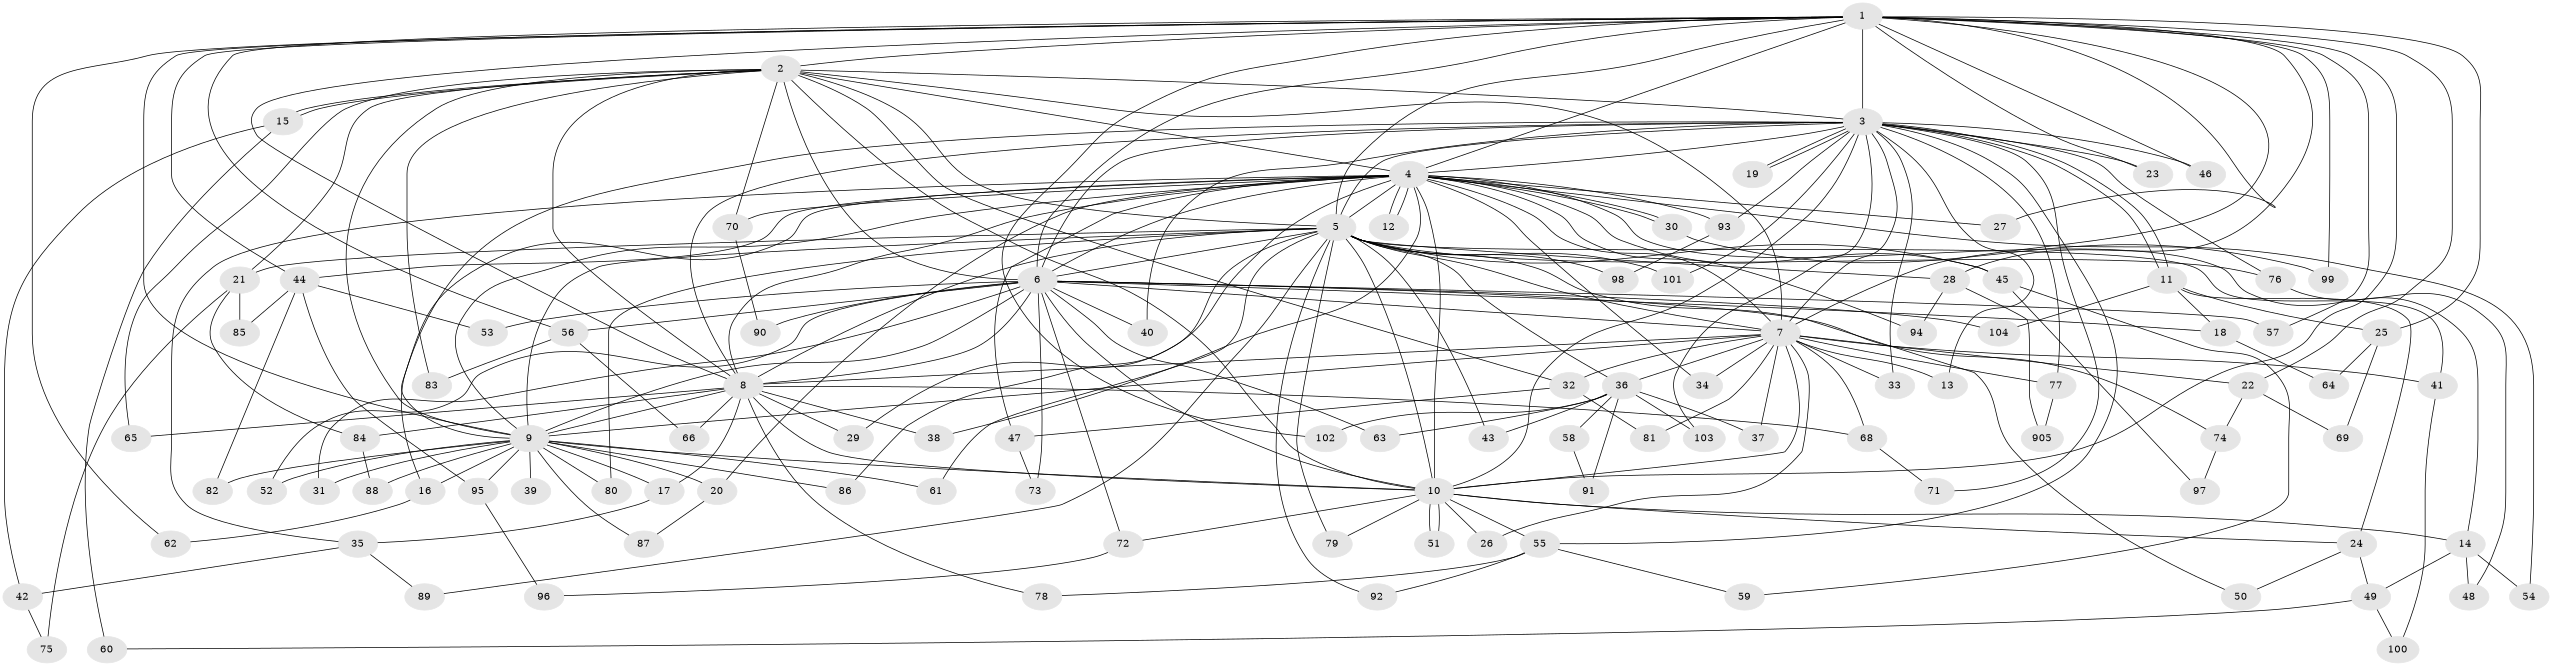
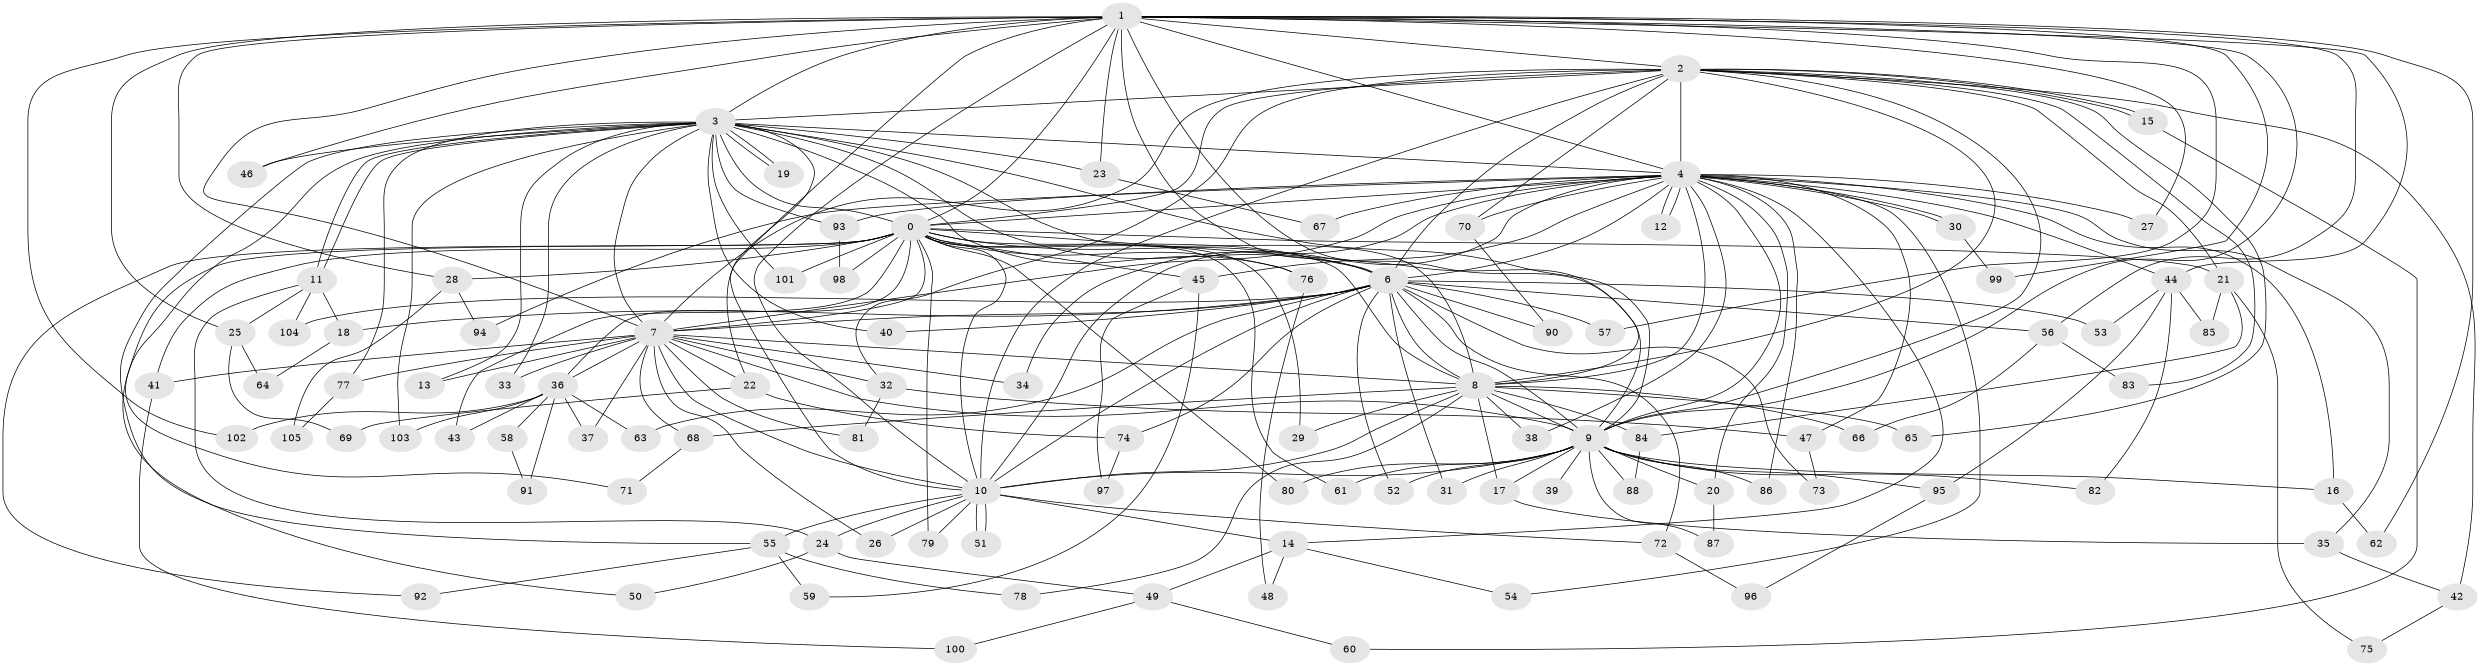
none -> (1320, 227)
(1336, 227) -> (911, 227)
(21, 287) -> (2239, 121)
(2042, 439) -> (292, 439)
(425, 597) -> none
